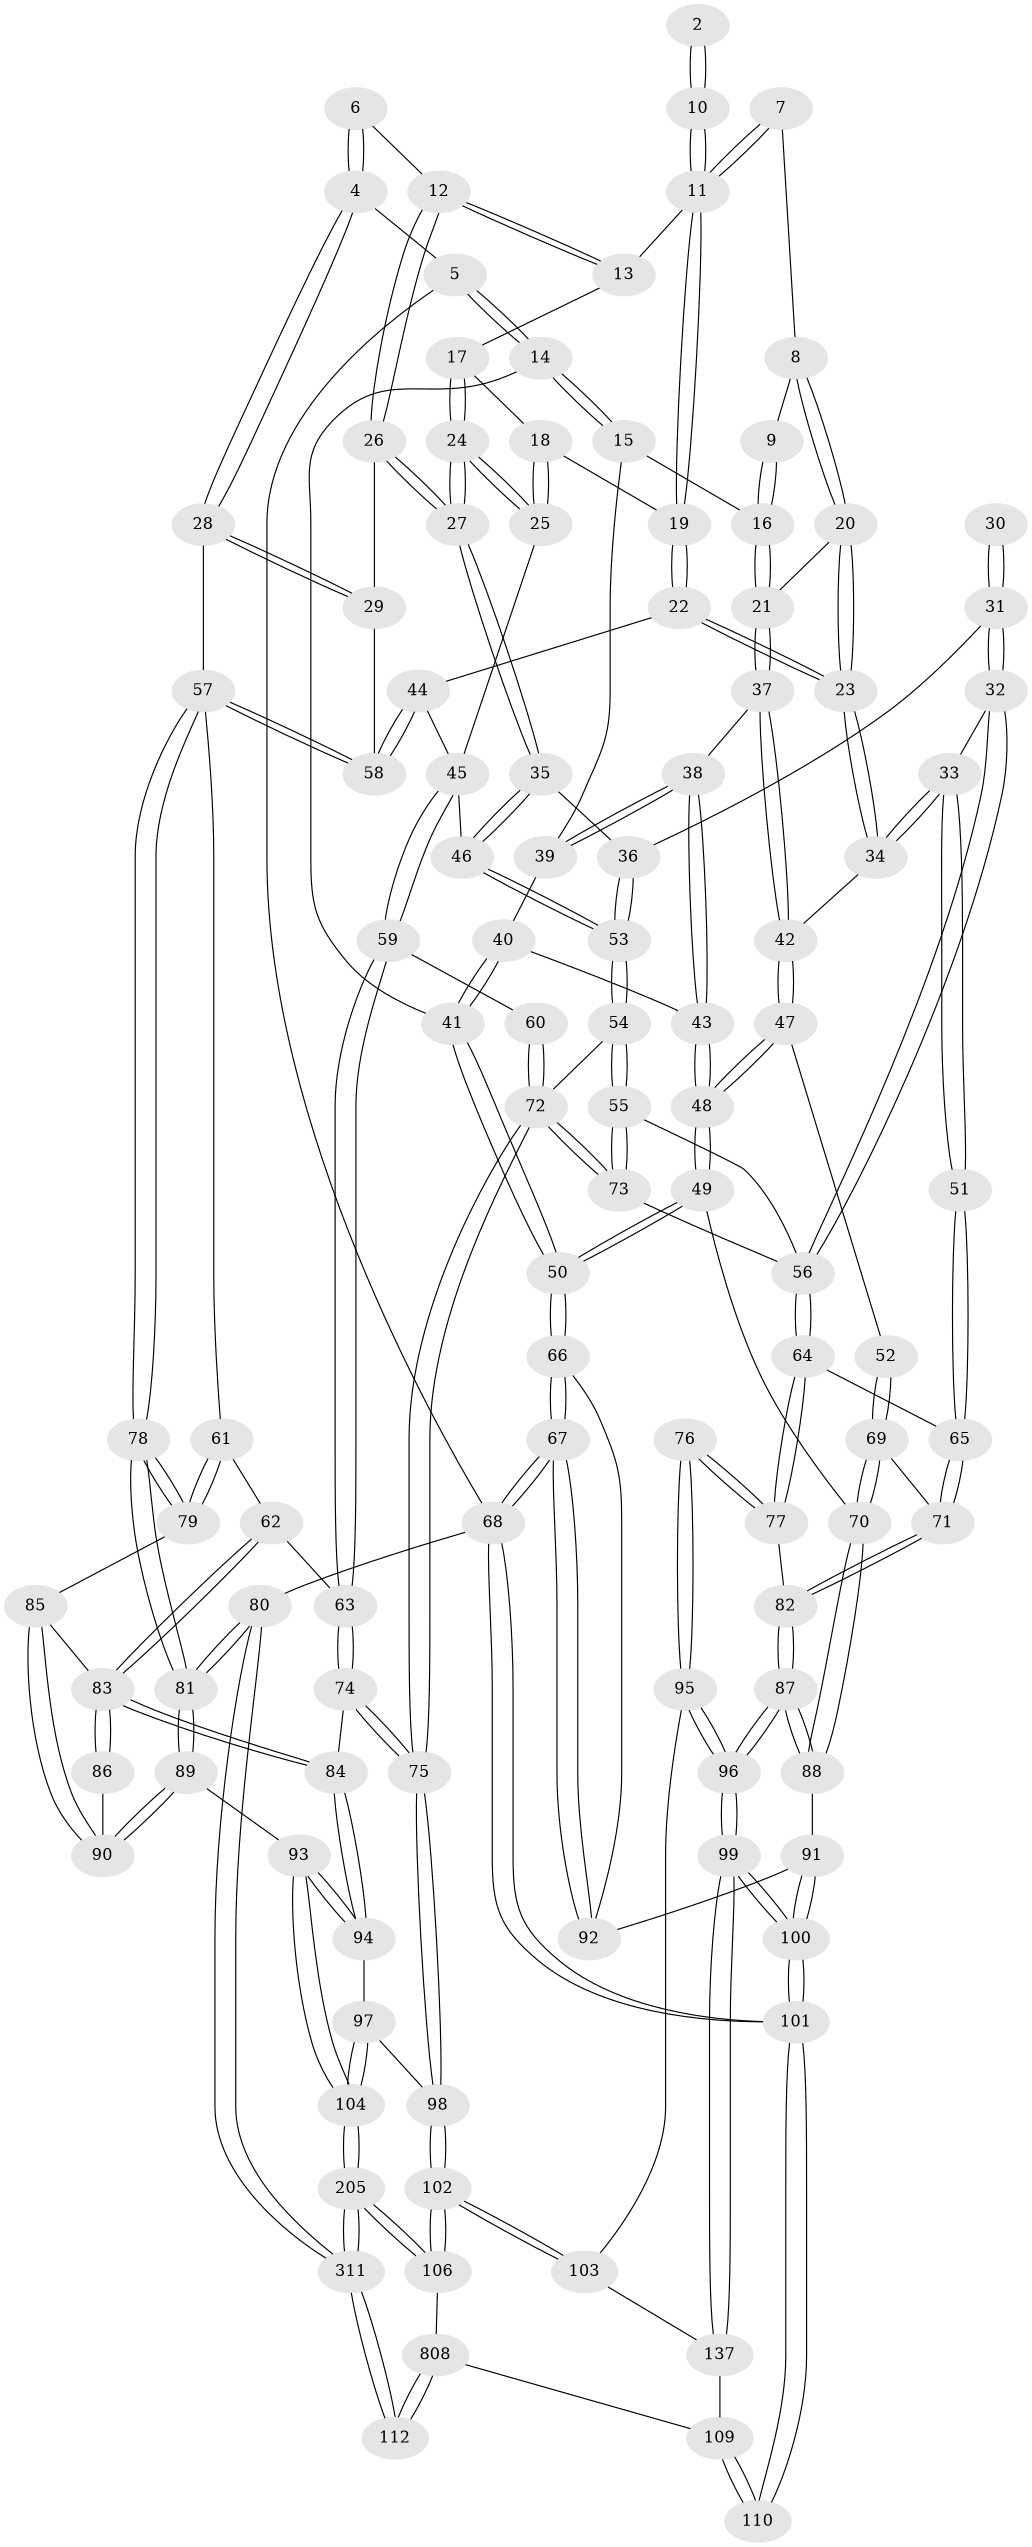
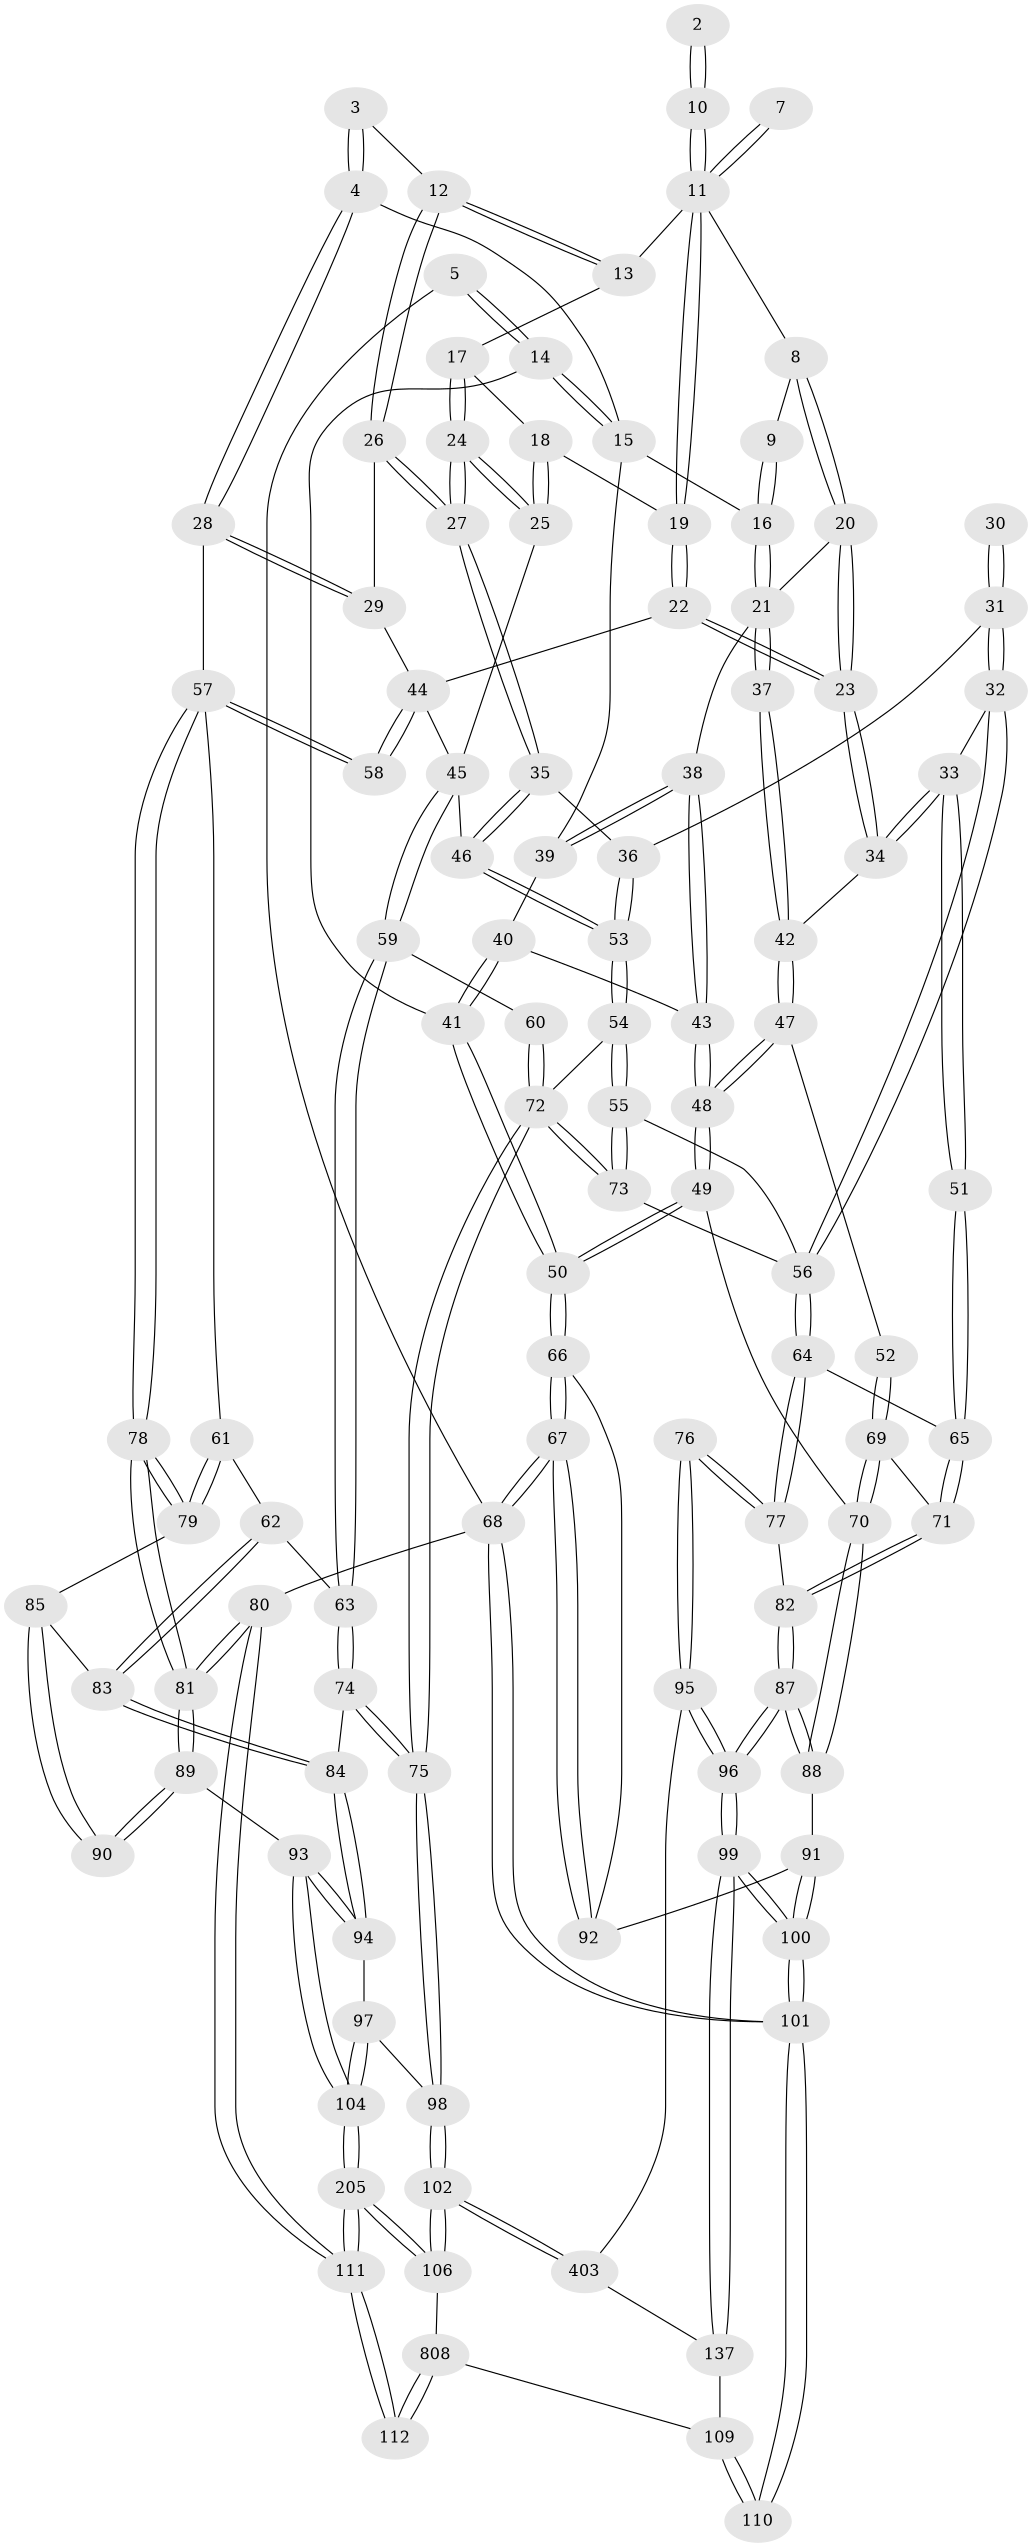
(356, 109) -> (356, 109)
(403, 231) -> (532, 279)
(789, 233) -> (747, 275)
(374, 691) -> (396, 649)
(728, 733) -> (714, 687)
(103, 1773) -> none
(351, 2272) -> (351, 2272)
(585, 2272) -> (585, 2272)
